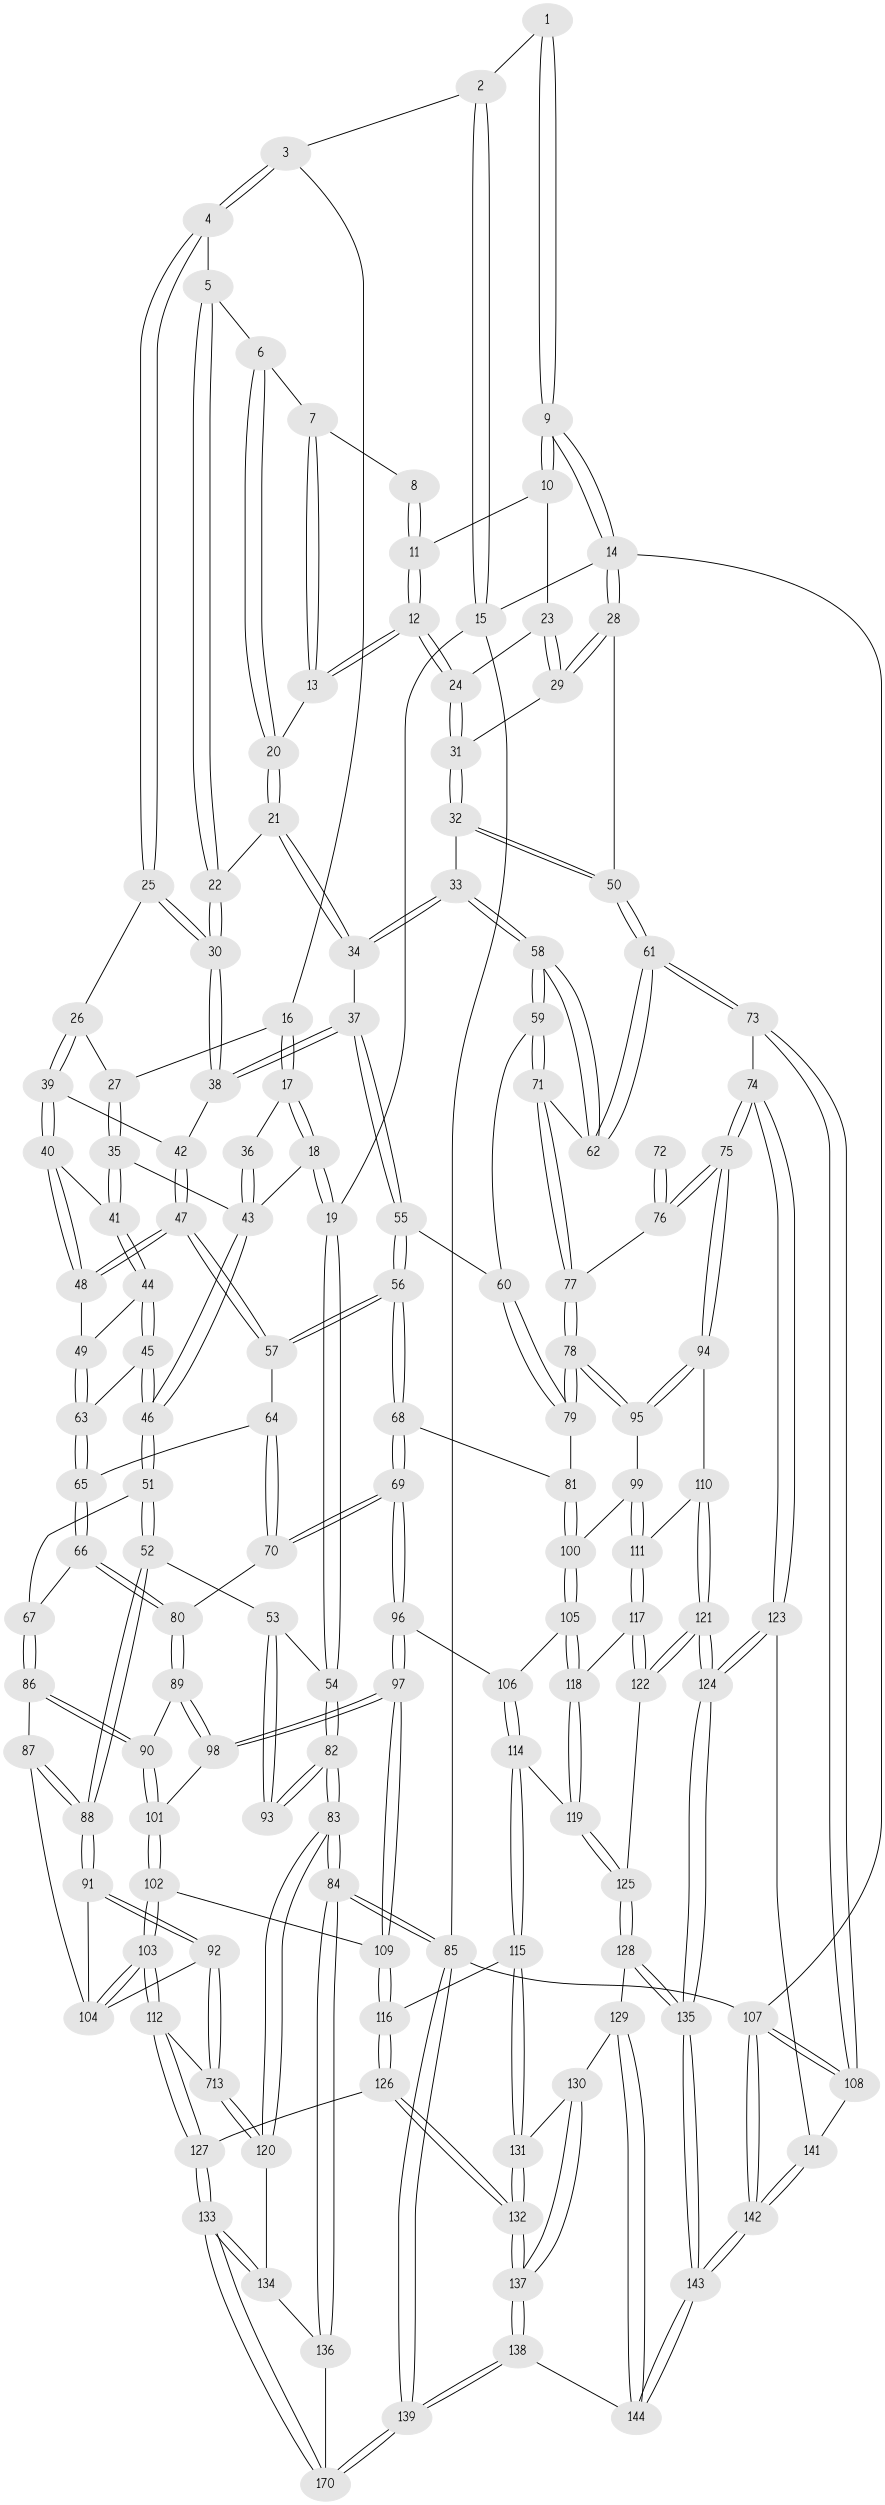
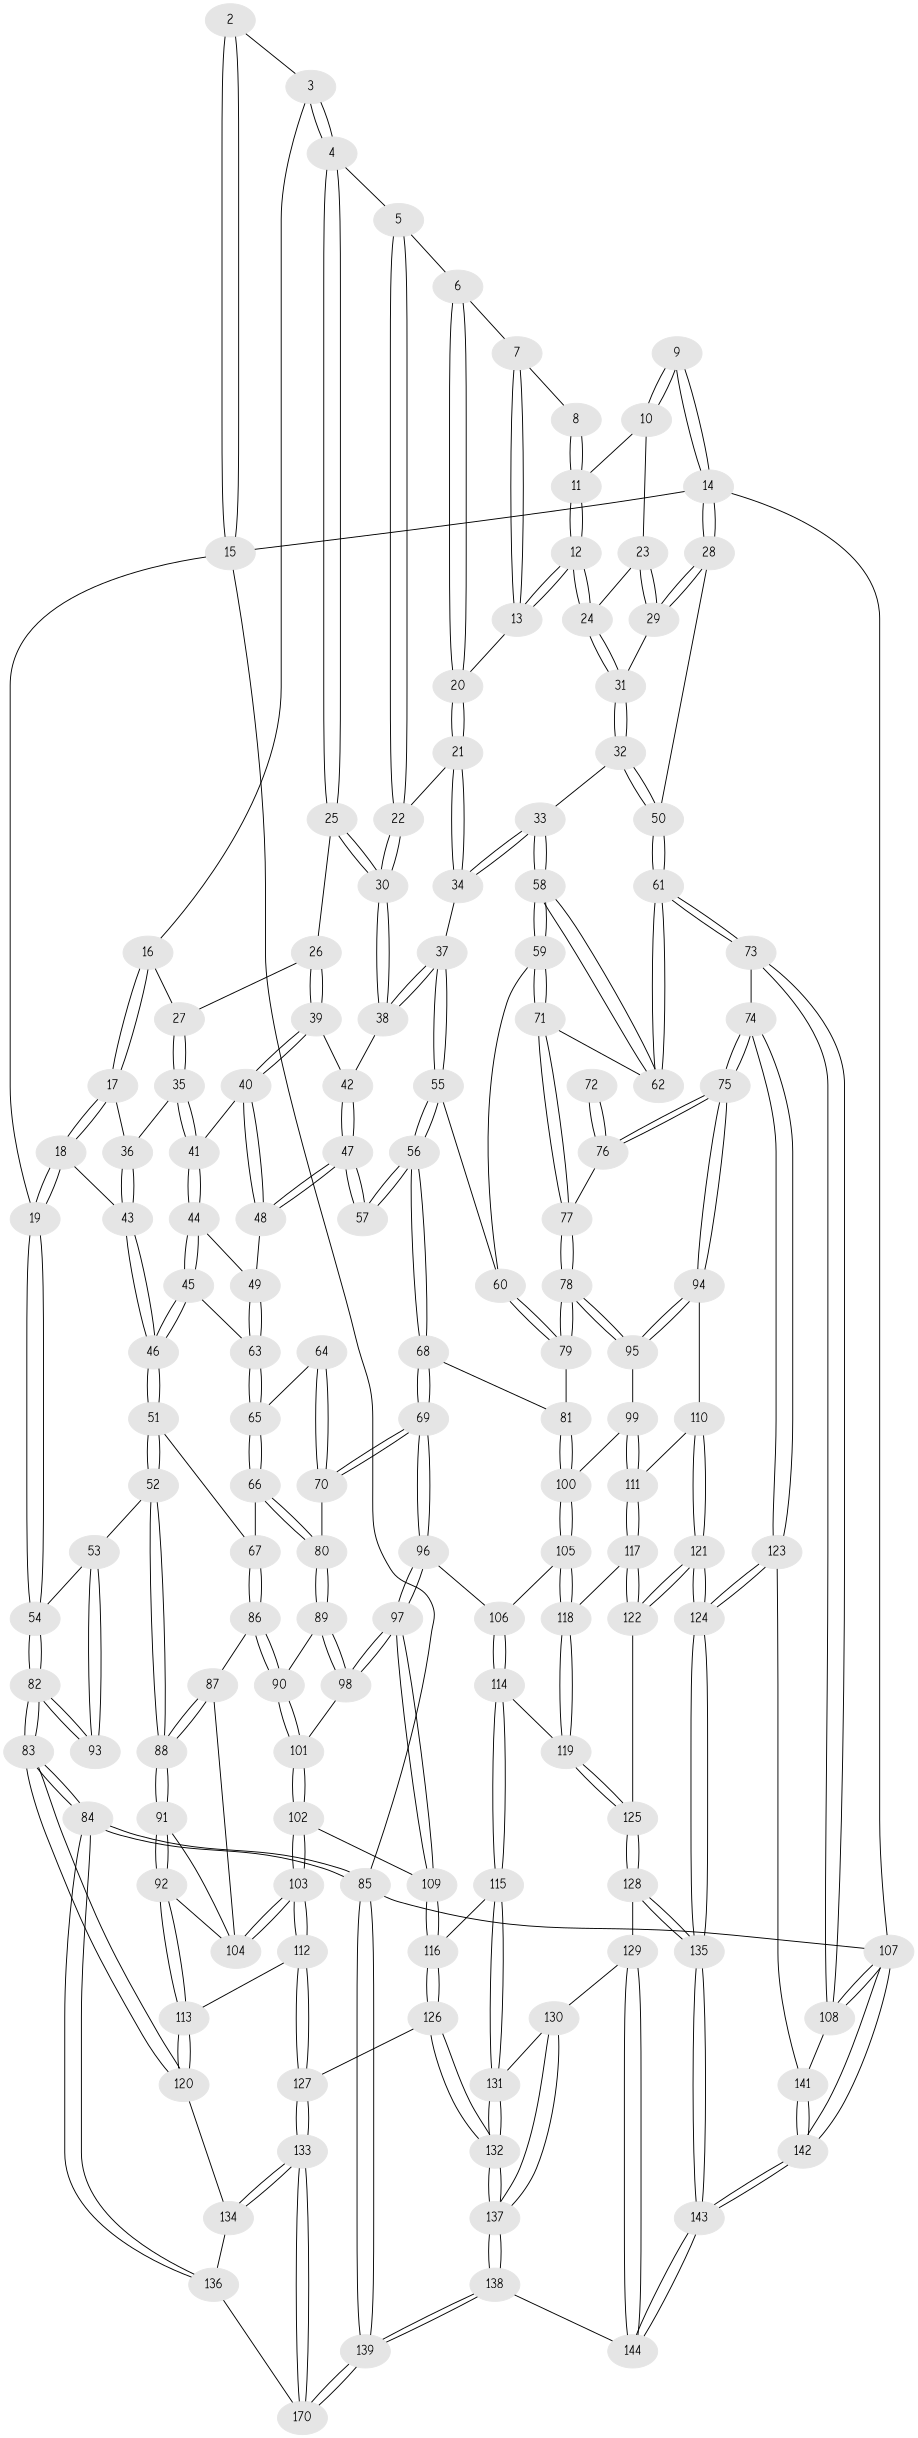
(548, 20) -> none
(181, 1186) -> (154, 1119)
(272, 1386) -> none
(215, 2085) -> (184, 2018)
